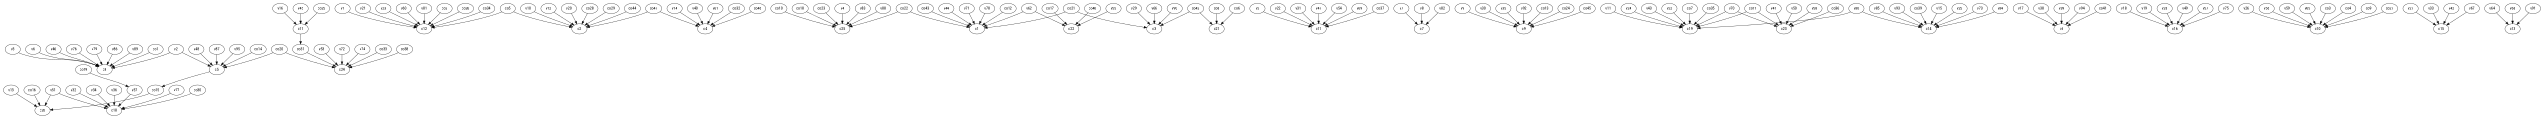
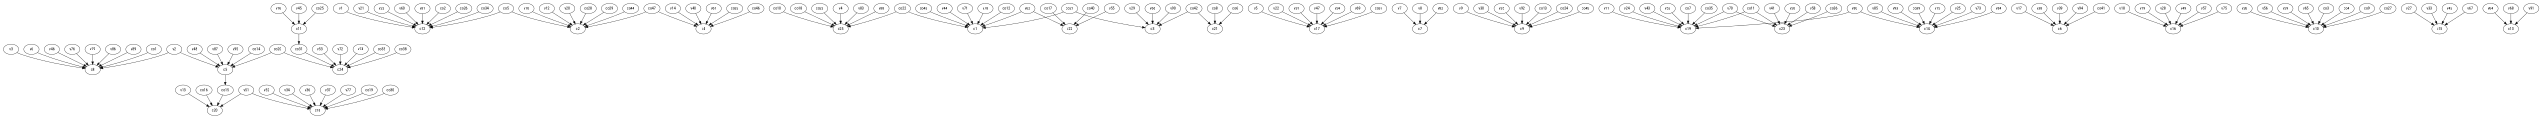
(108, 79) -> (345, 100)
